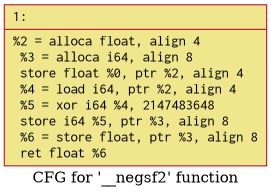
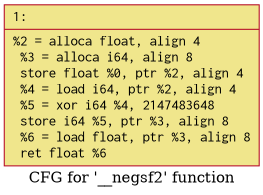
(135, 137) -> (132, 137)
